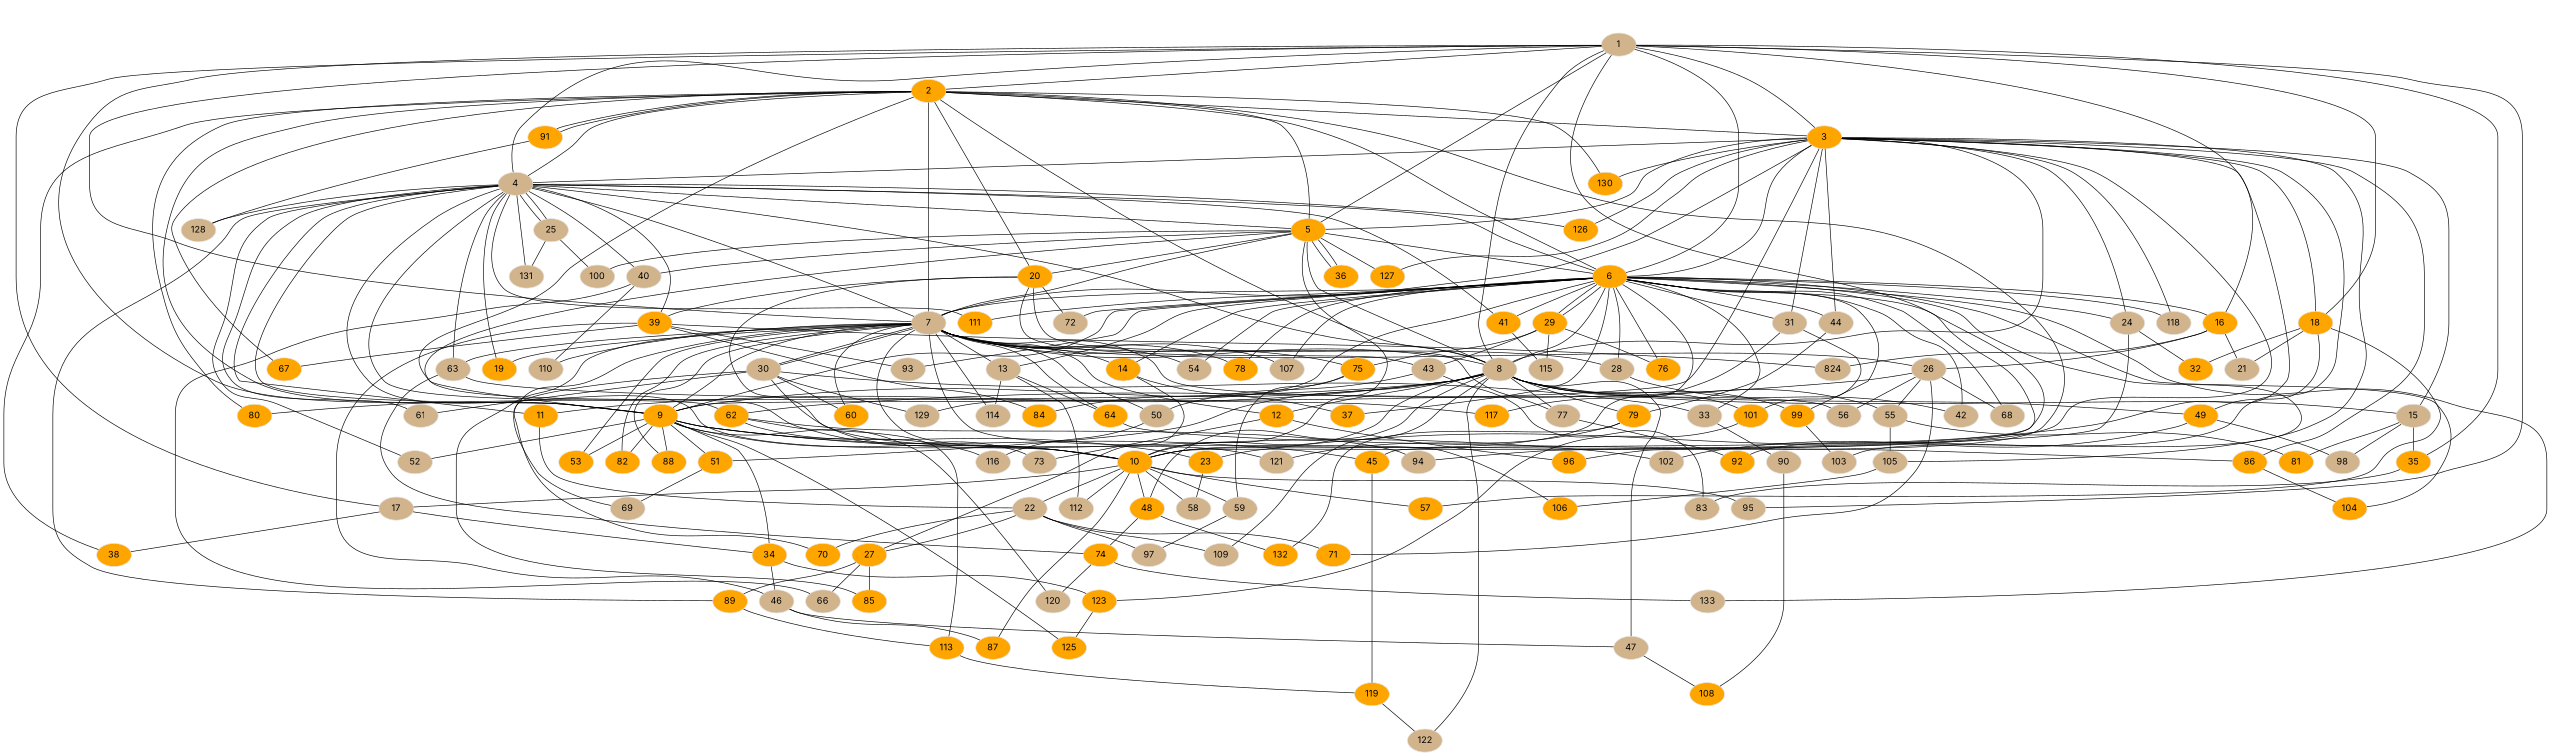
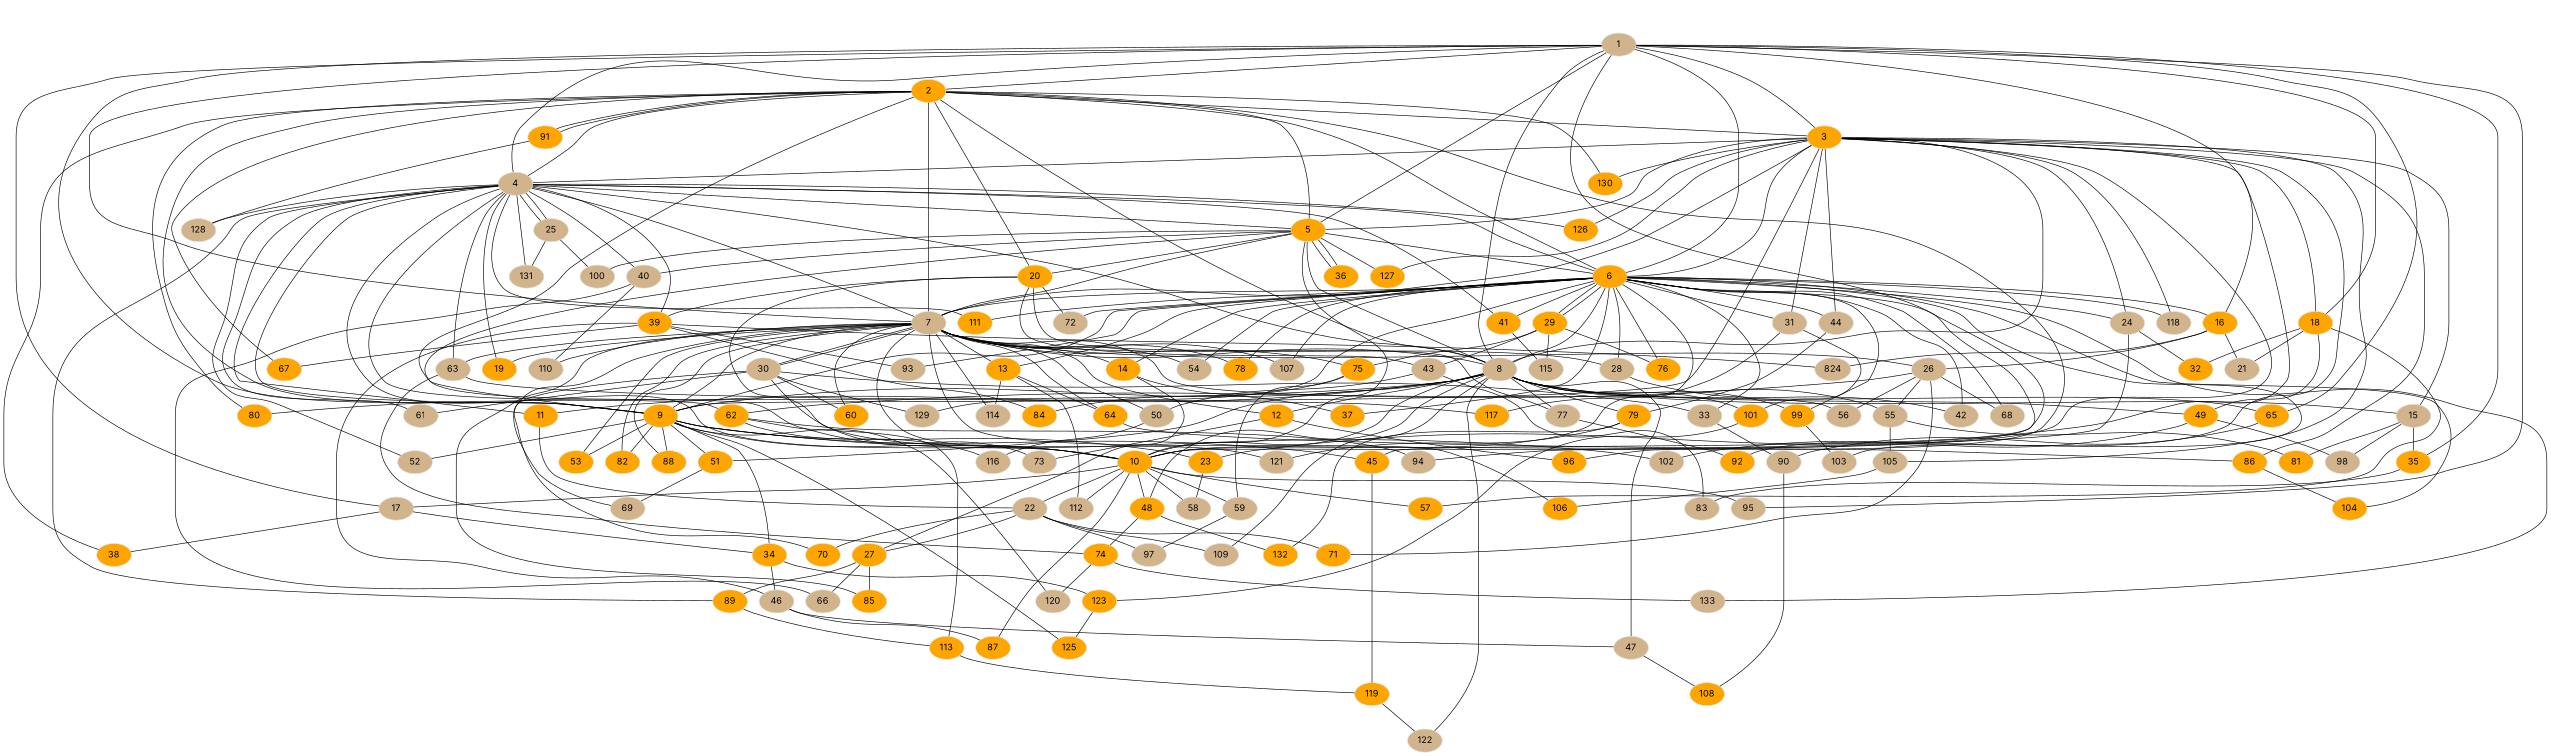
(1003, 369) -> (1003, 369)
none -> (2272, 416)
